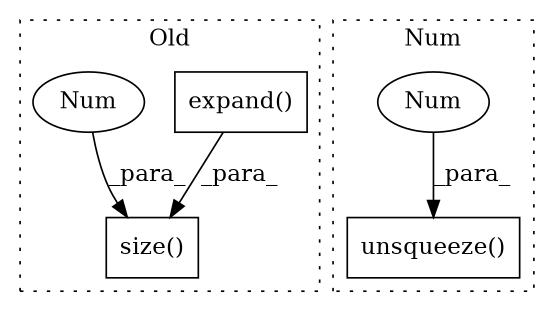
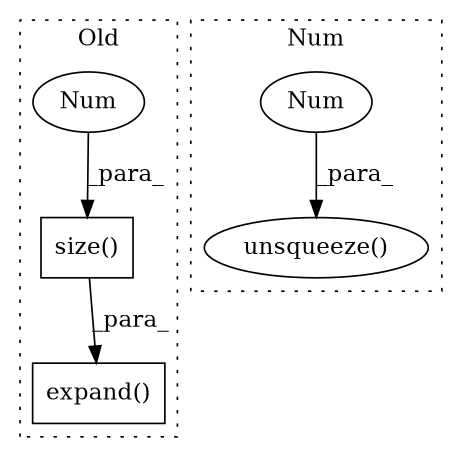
(201, 168) -> (92, 312)
(433, 248) -> (316, 248)
